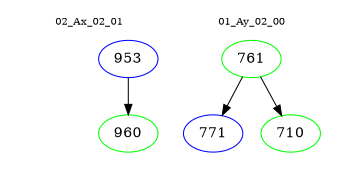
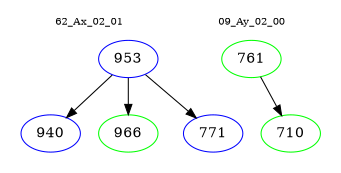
(90, 22) -> (90, 22)
(252, 22) -> (252, 22)
(235, 91) -> (159, 87)
none -> (51, 133)
(128, 133) -> (128, 133)
